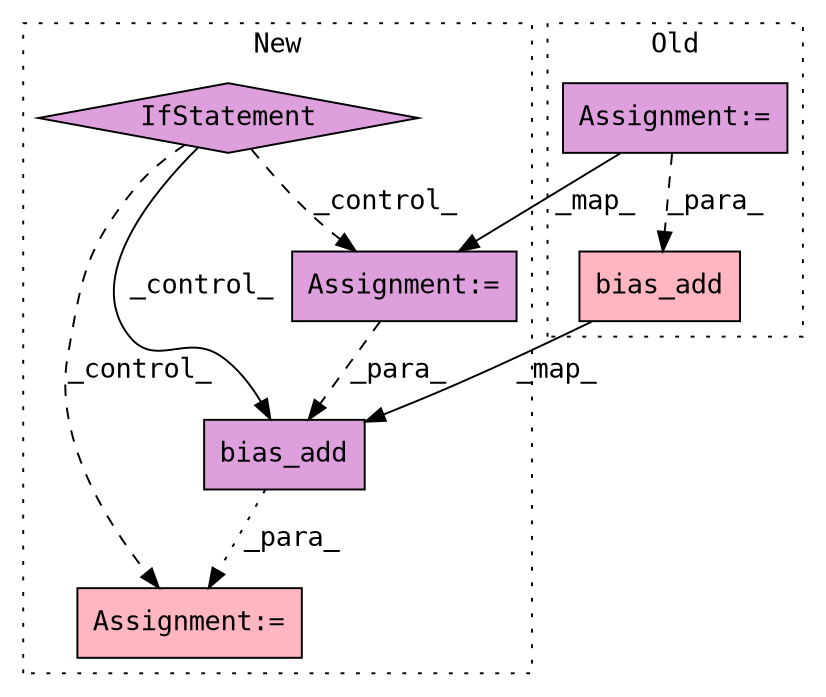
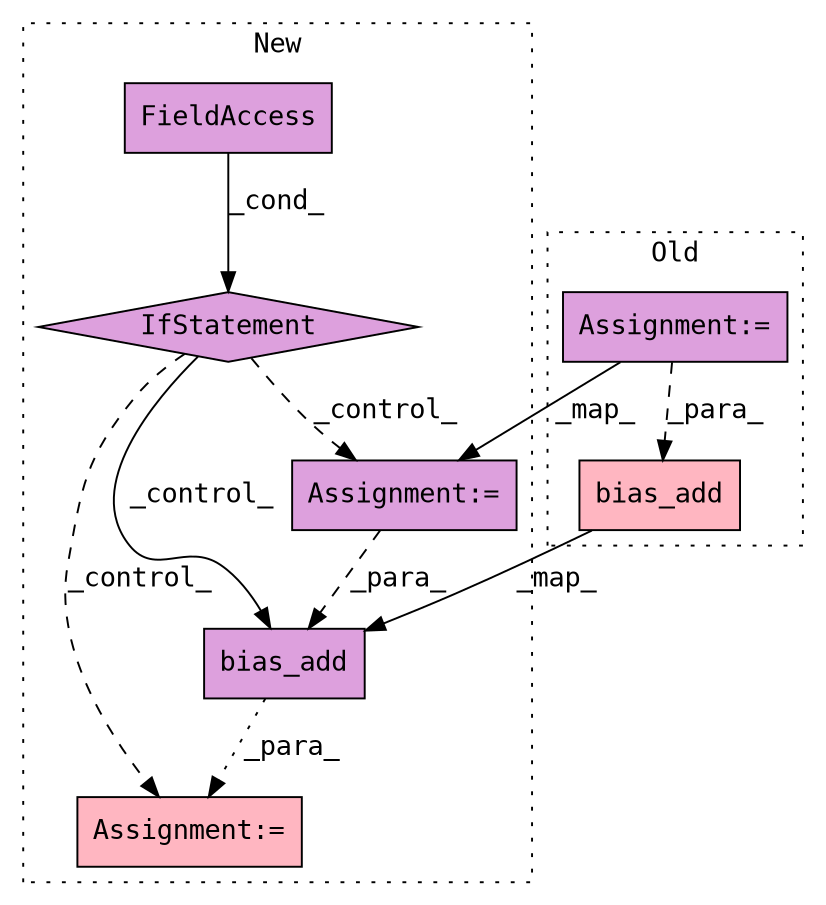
none -> (228, 118)
